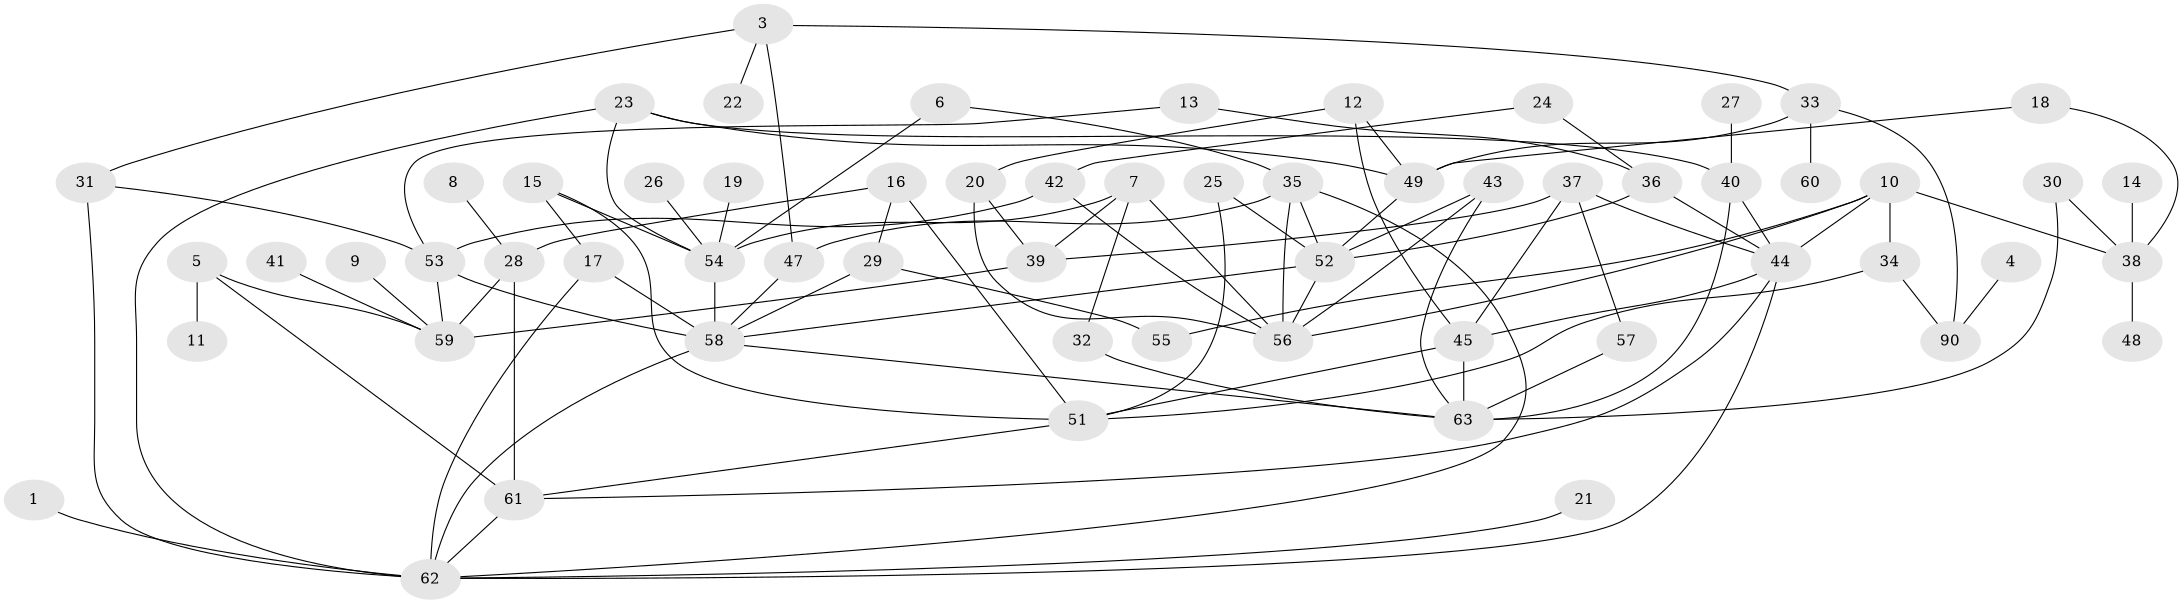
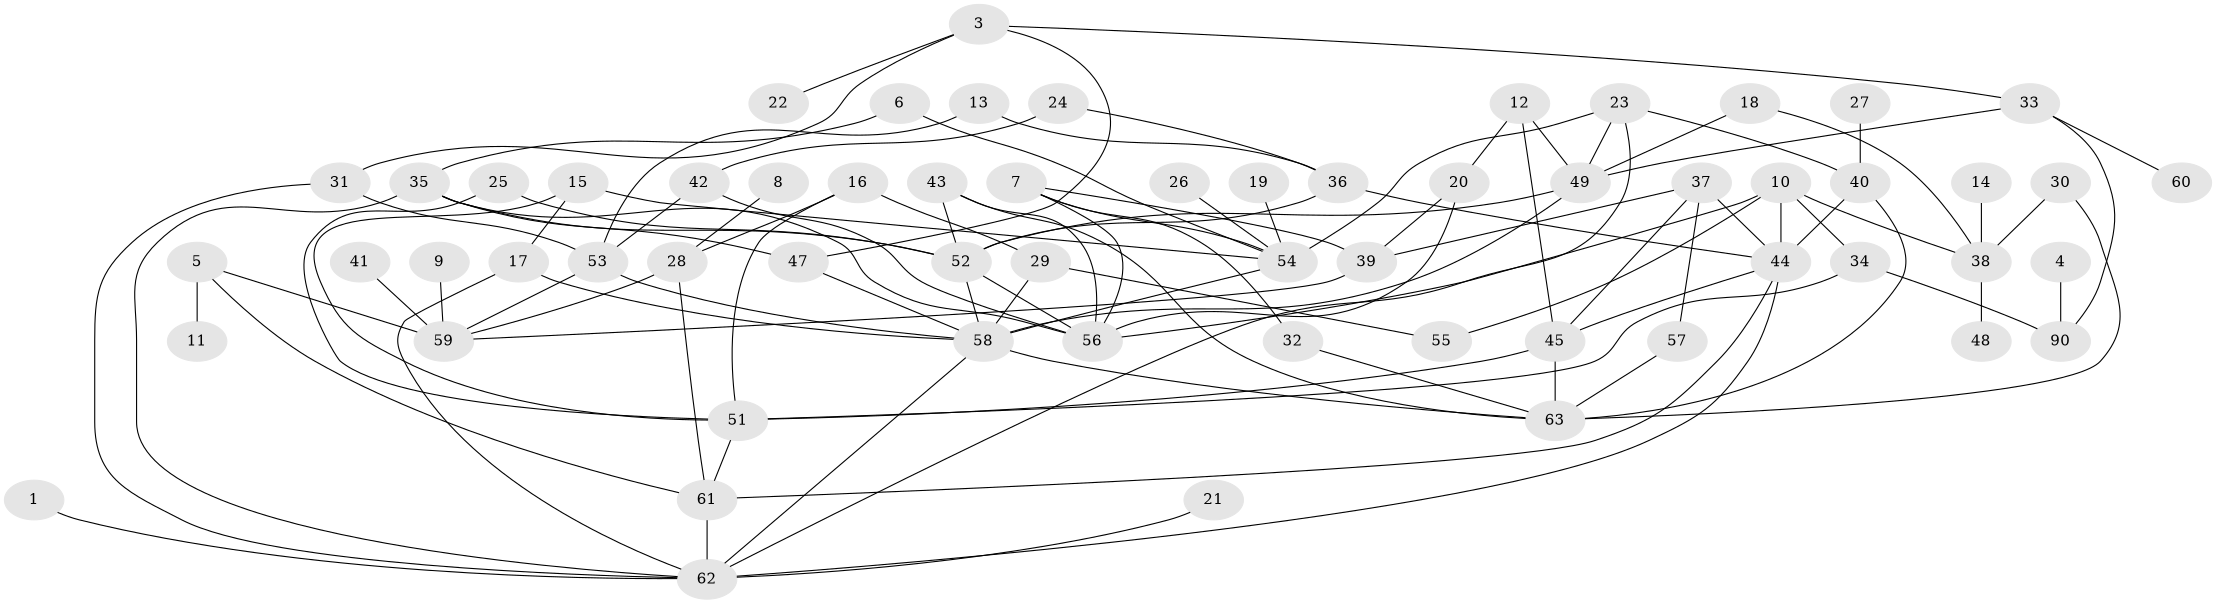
none -> (1368, 293)
